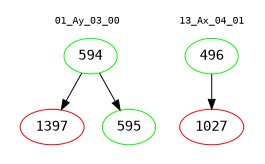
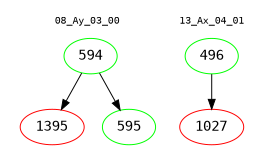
(88, 21) -> (88, 21)
(52, 127) -> (52, 127)
